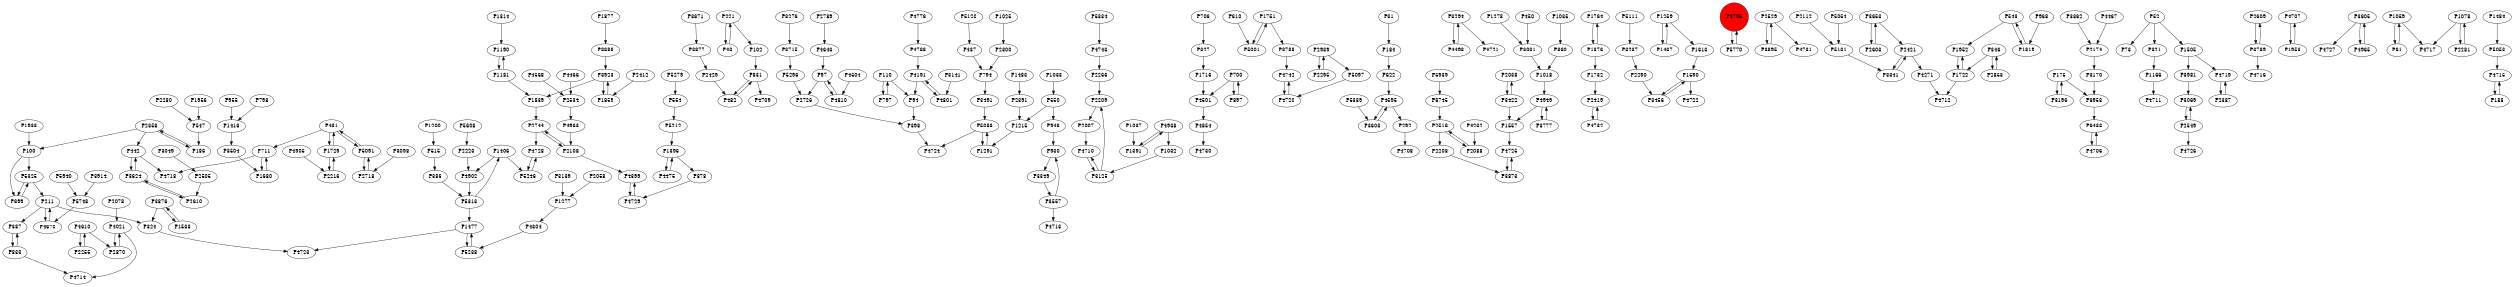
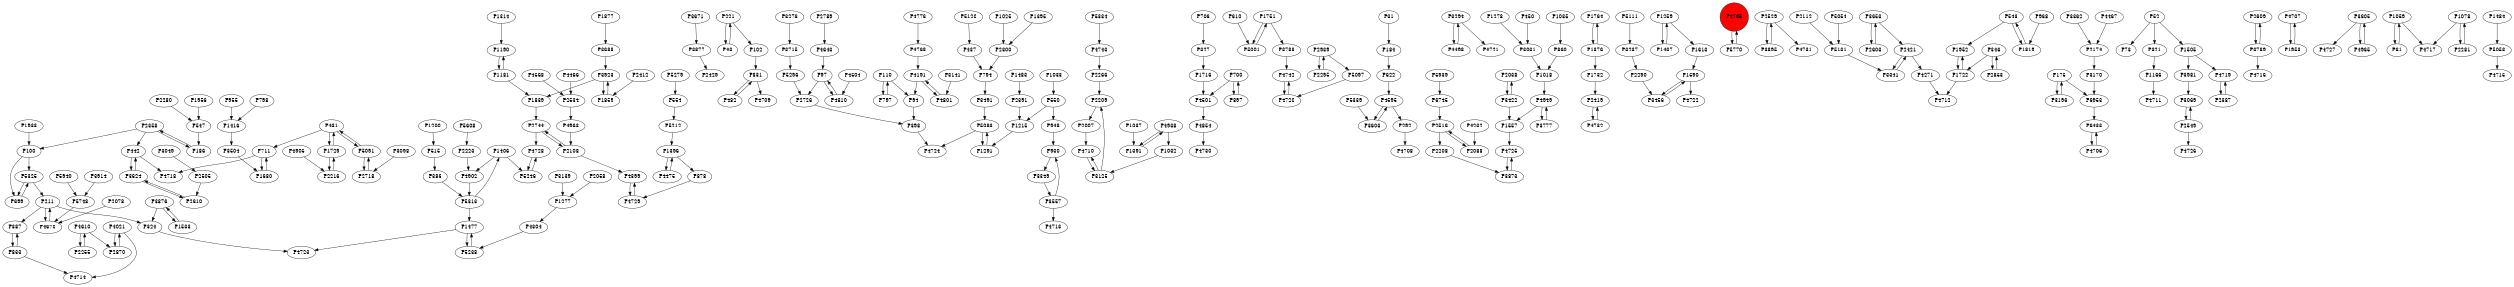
none -> (1038, 17)
(719, 87) -> none
(2497, 101) -> none
(117, 213) -> (81, 215)
